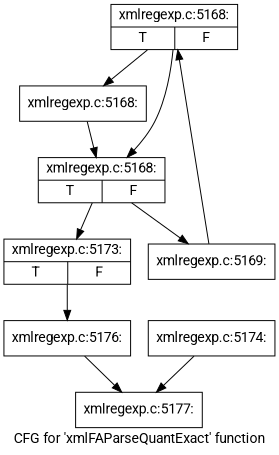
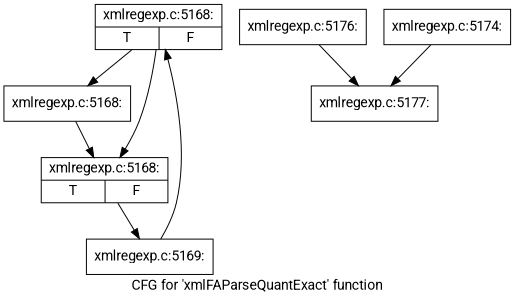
(67, 262) -> none
